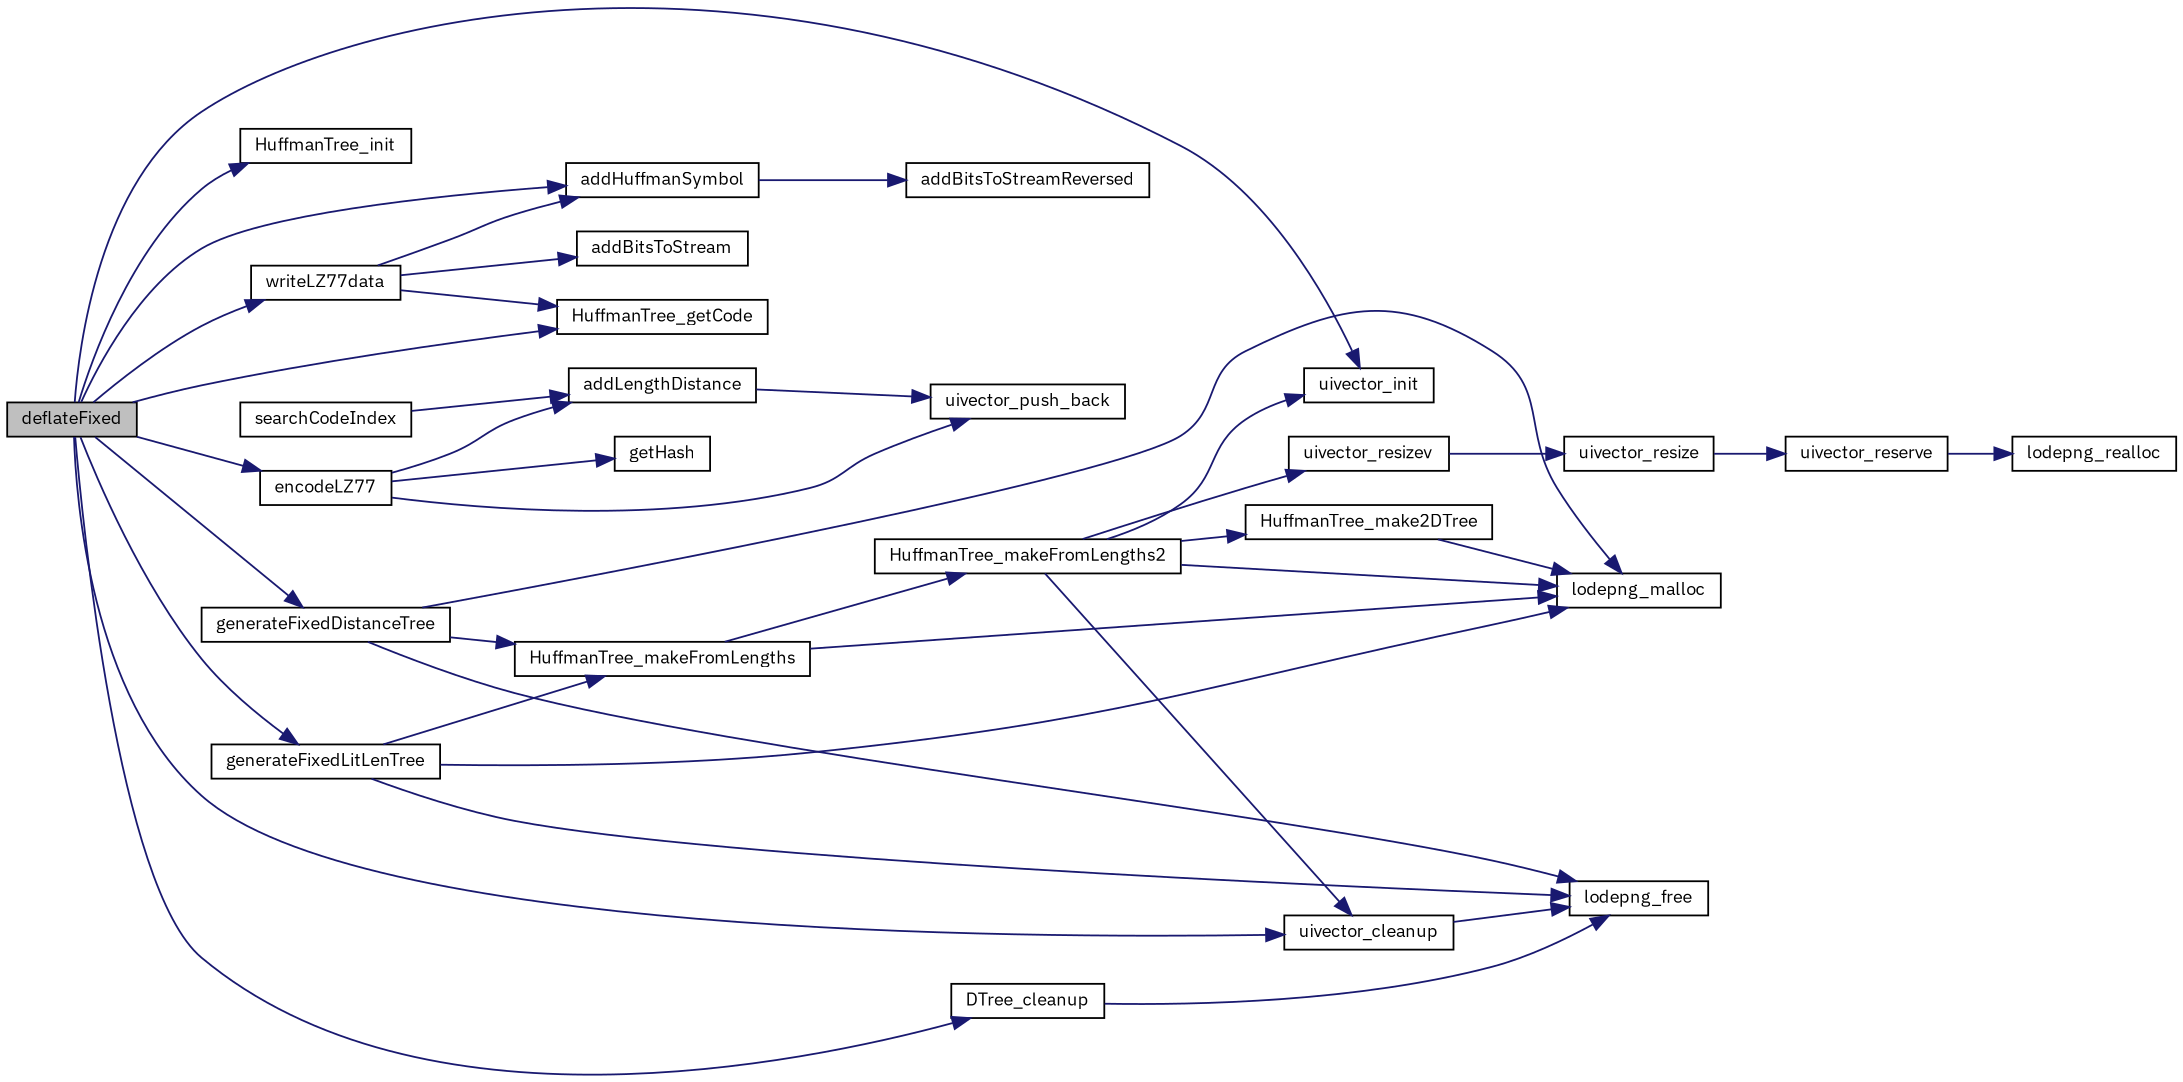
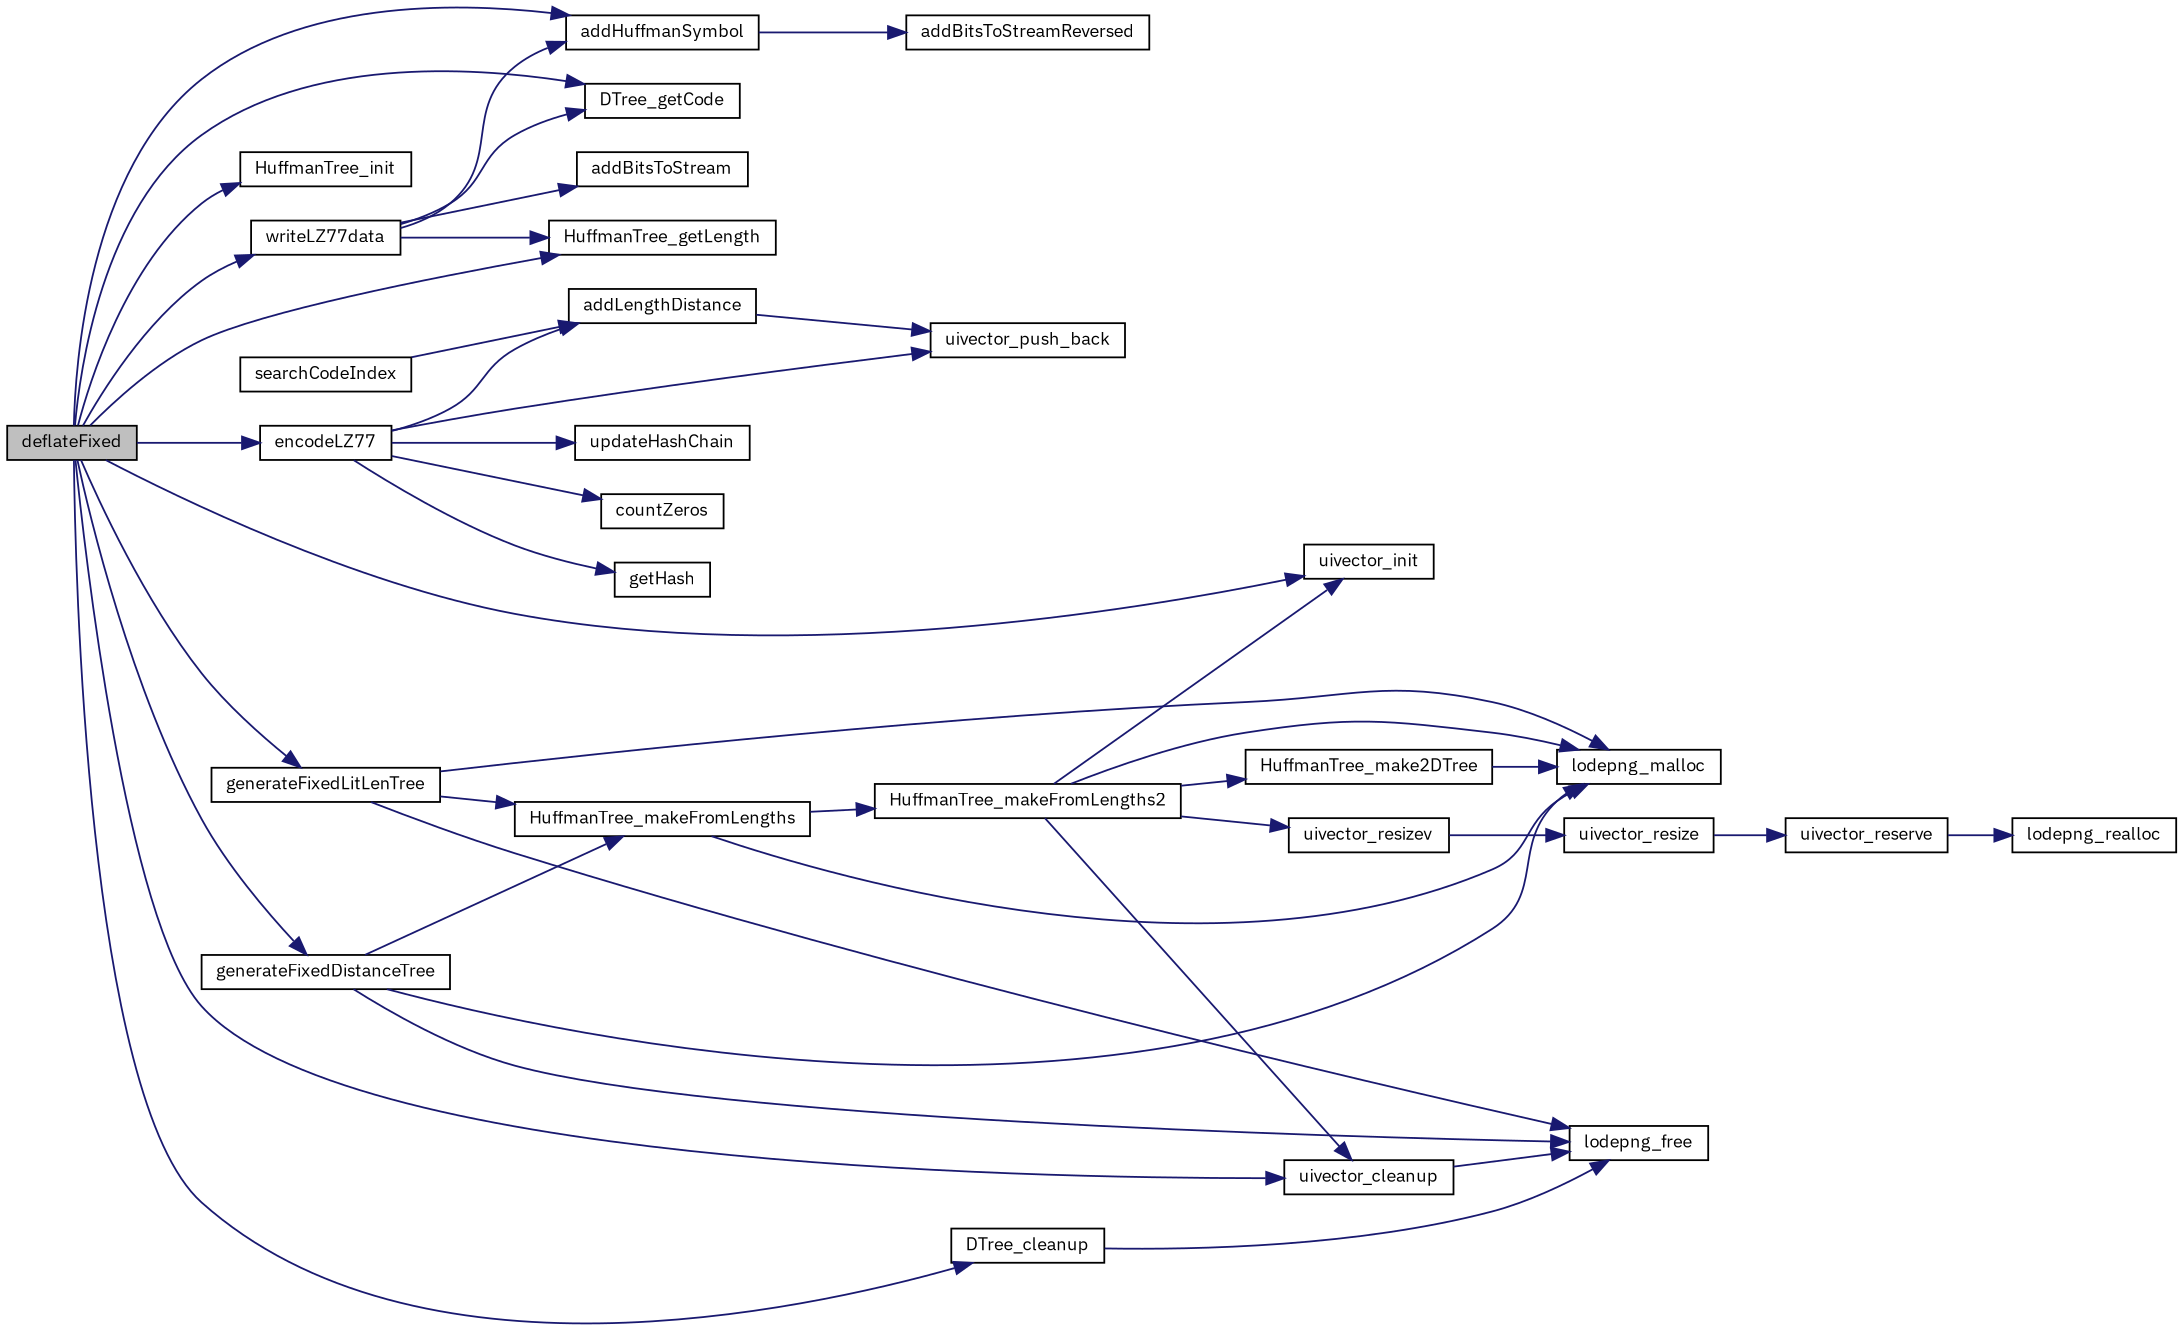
none -> (662, 238)
(662, 317) -> (662, 101)
none -> (662, 443)
none -> (662, 511)
